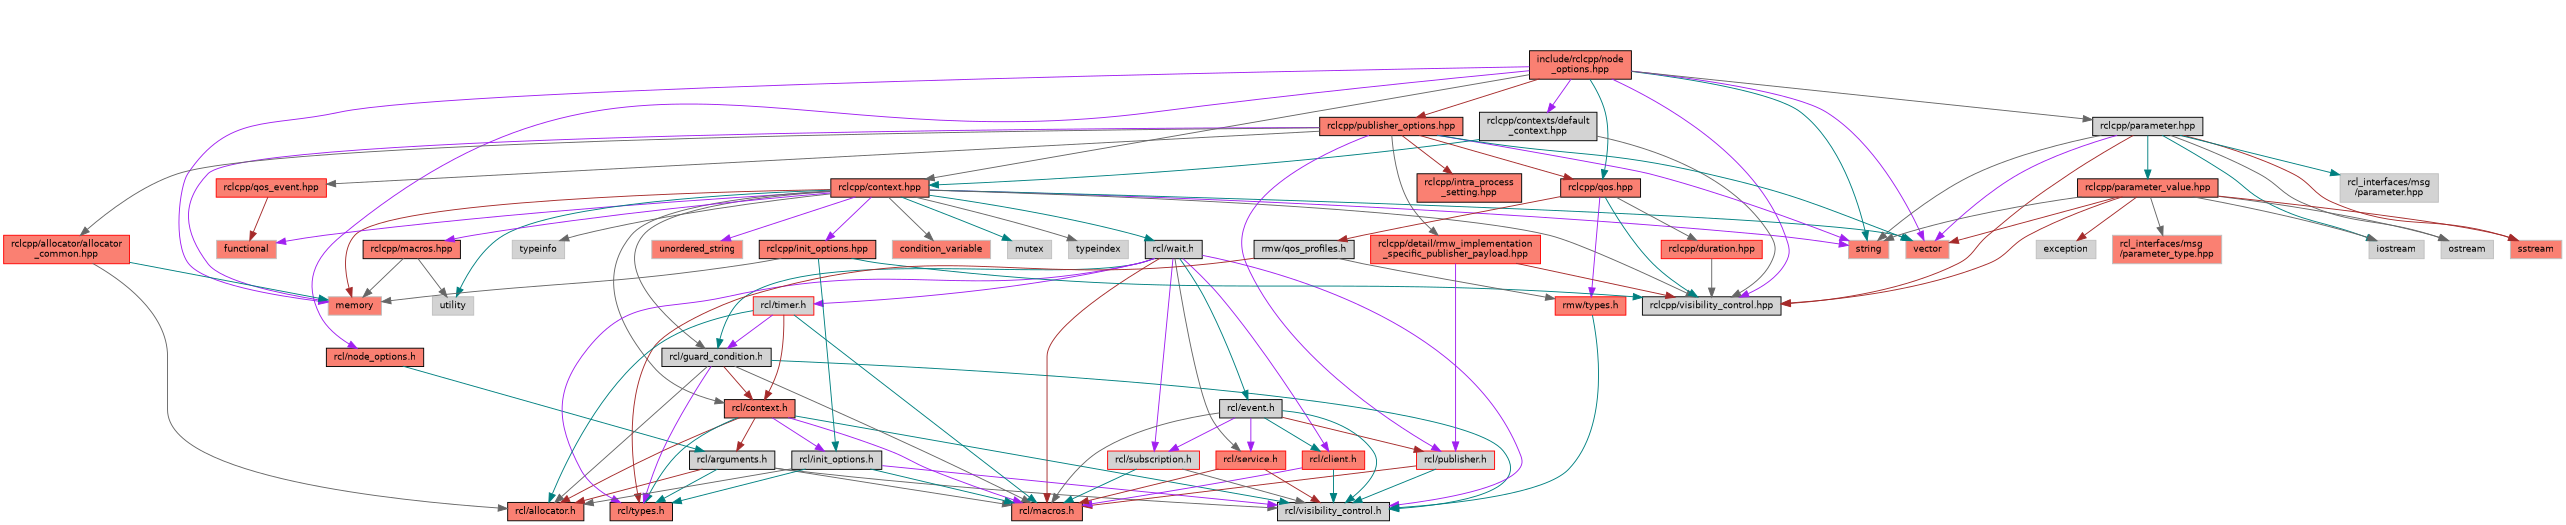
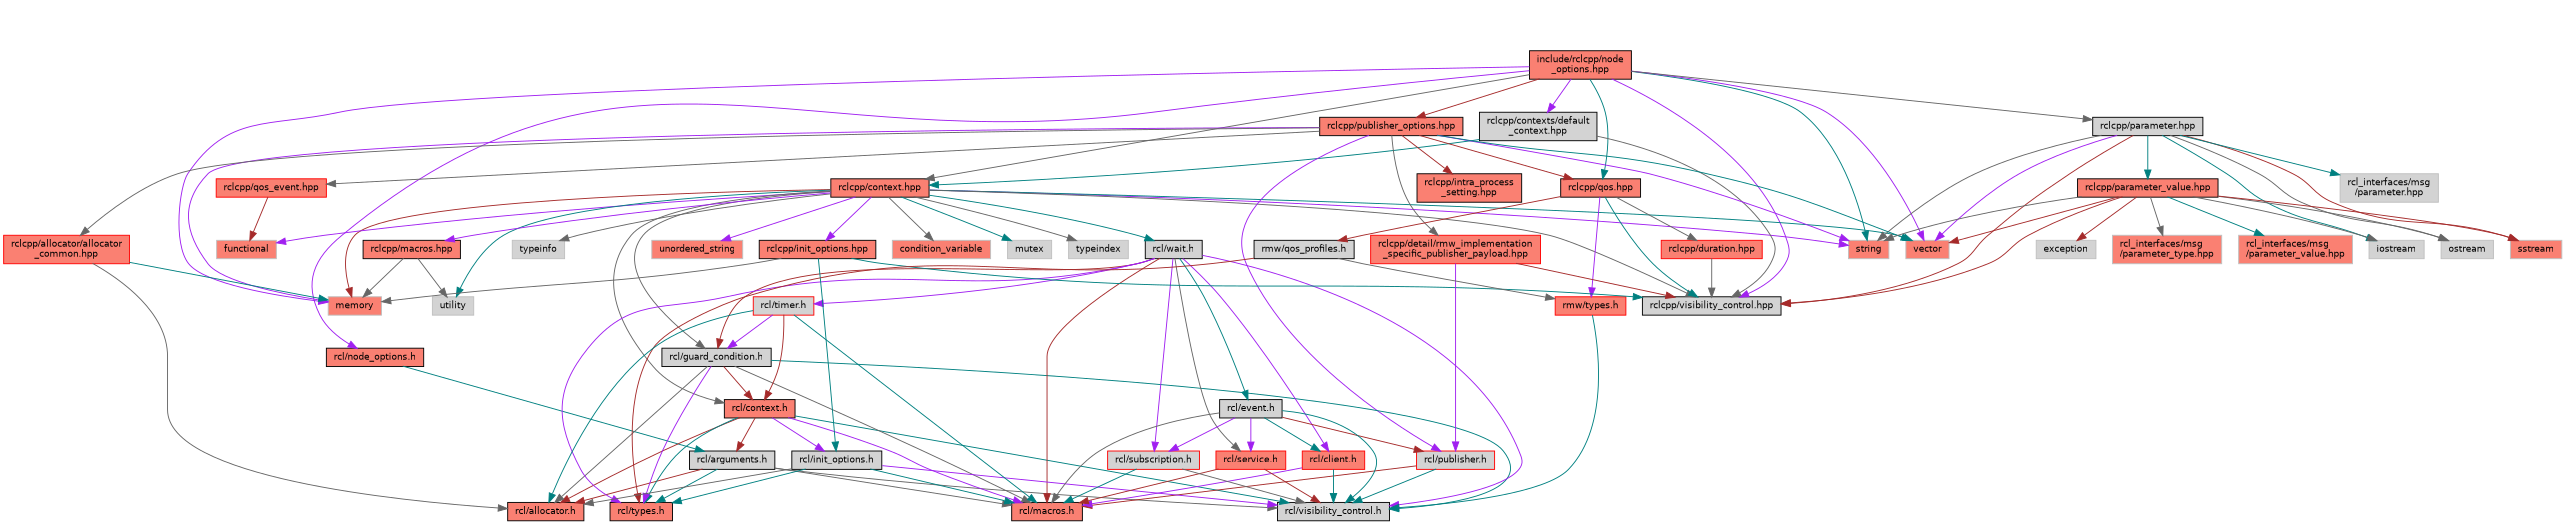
none -> (2296, 249)
(923, 269) -> (923, 269)
